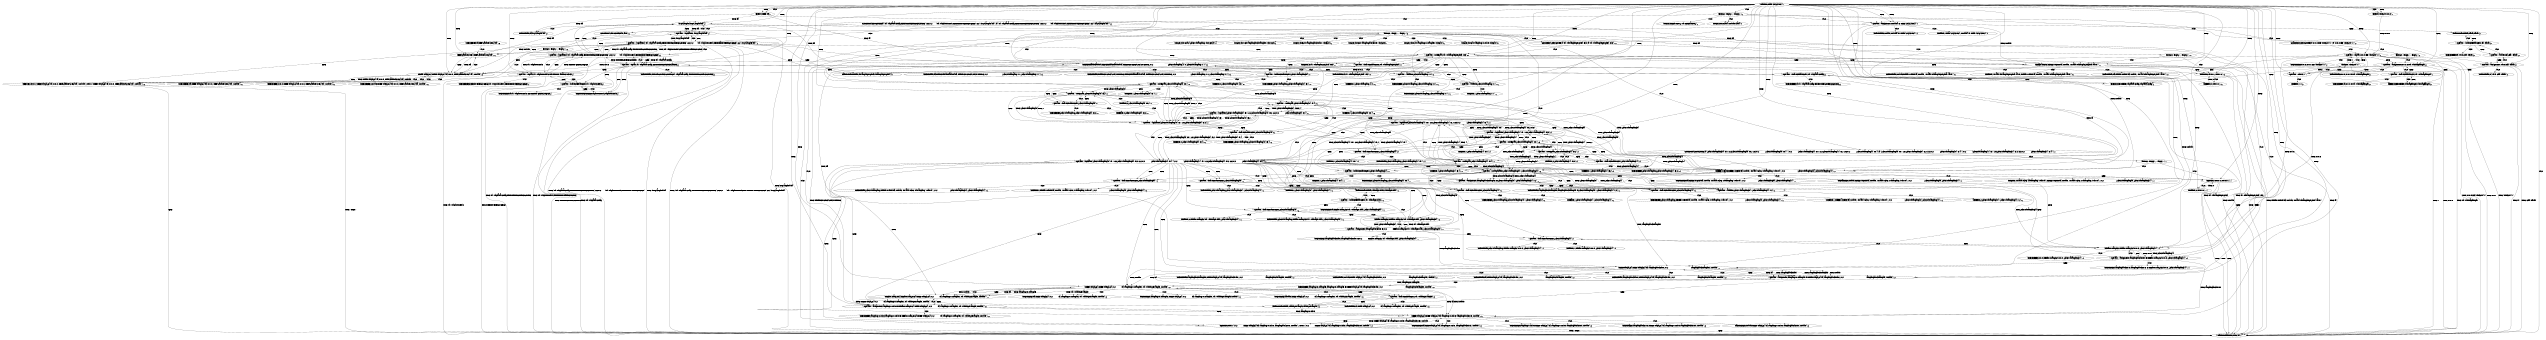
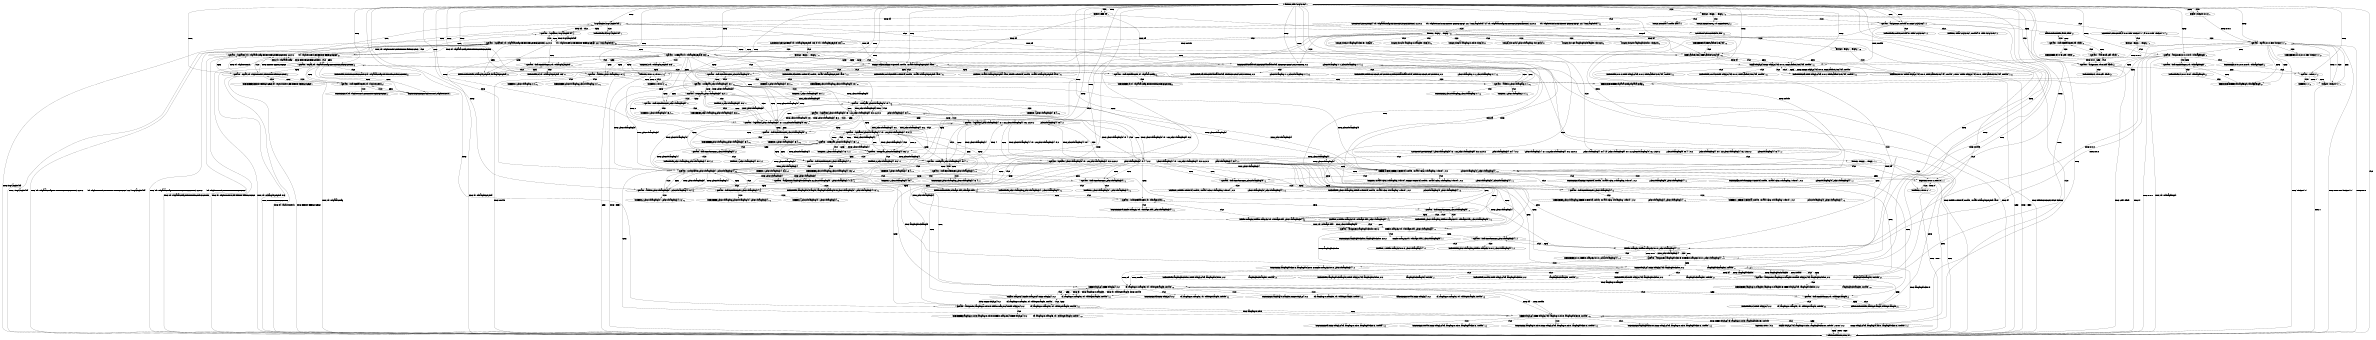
none -> (439, 10)
(643, 17) -> (1407, 29)
(2325, 70) -> (2277, 70)
(2407, 79) -> (2212, 79)
